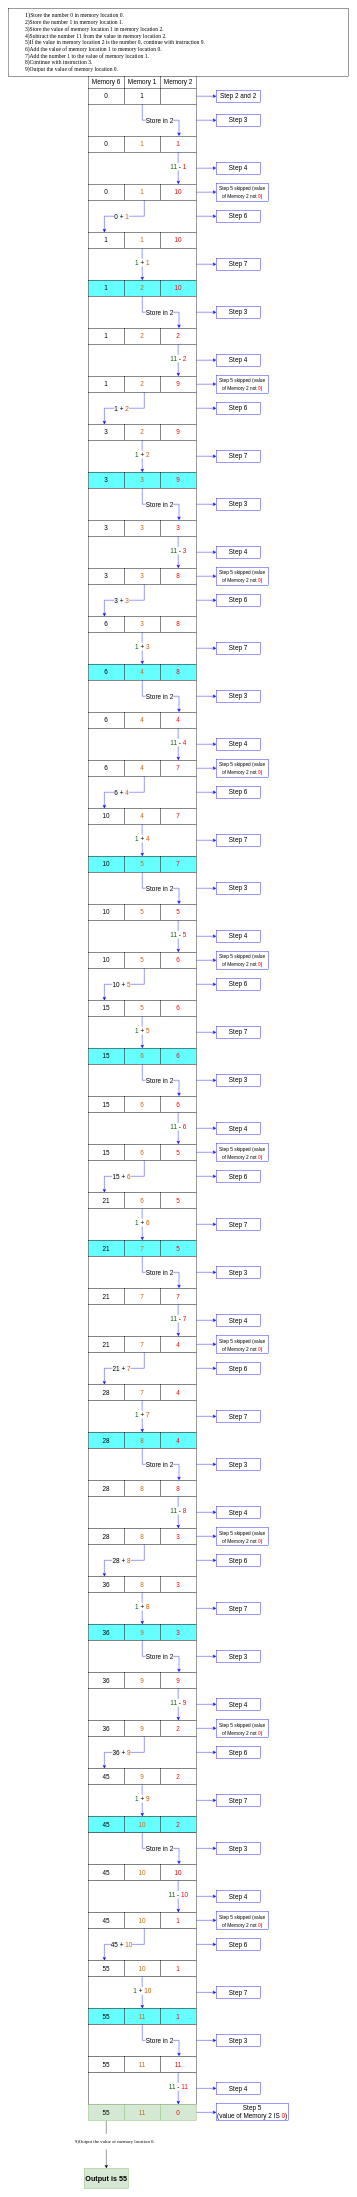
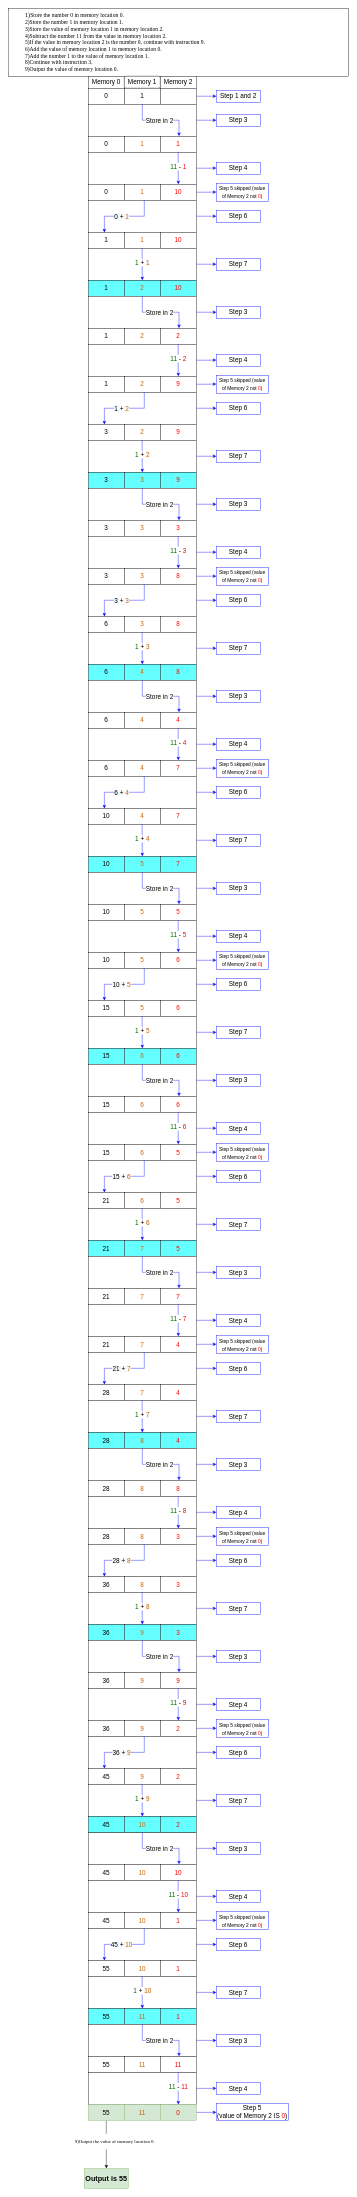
(106, 82) -> (106, 82)
(142, 82) -> (142, 82)
(238, 96) -> (238, 96)
